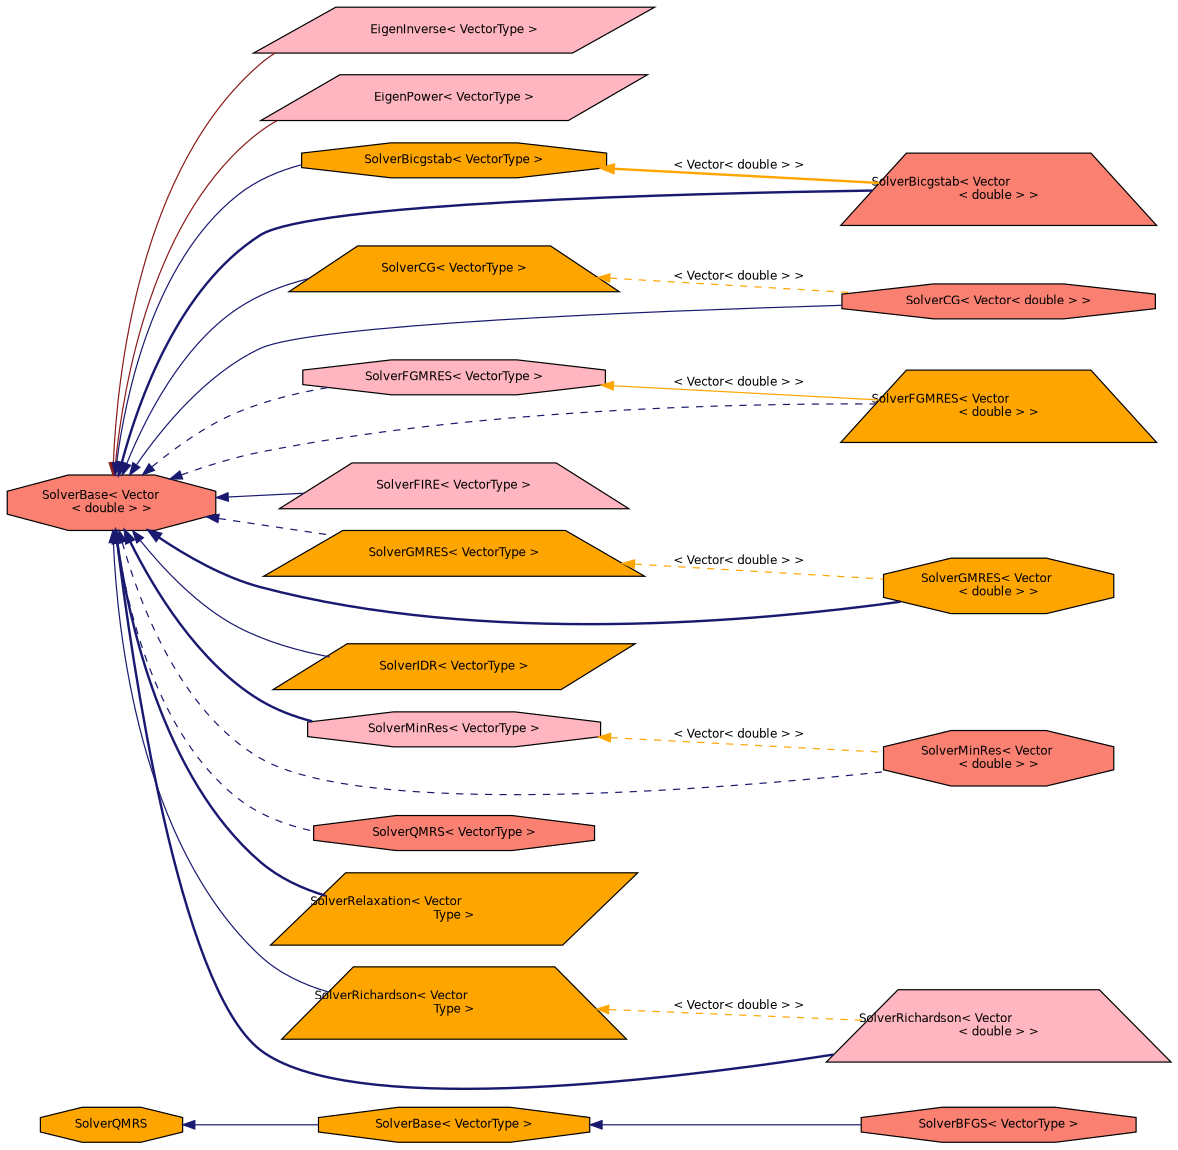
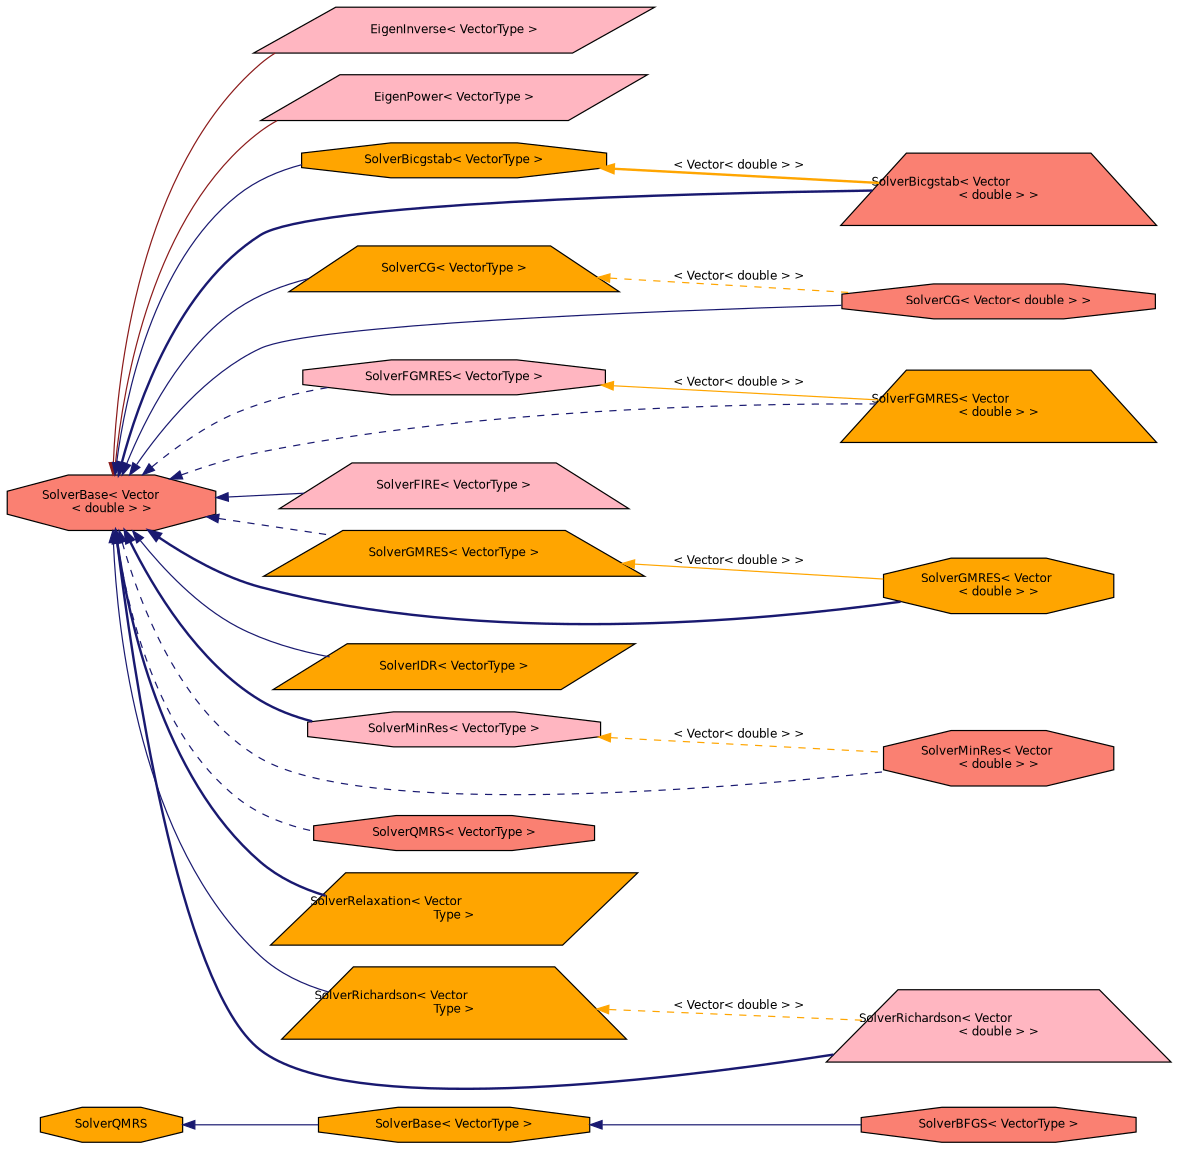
(759, 572) -> (759, 572)
